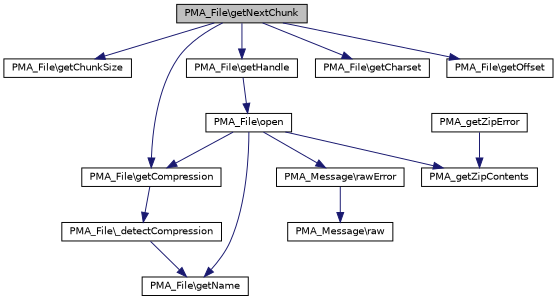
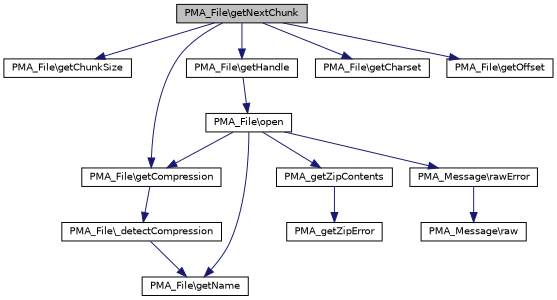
(480, 145) -> (334, 200)
